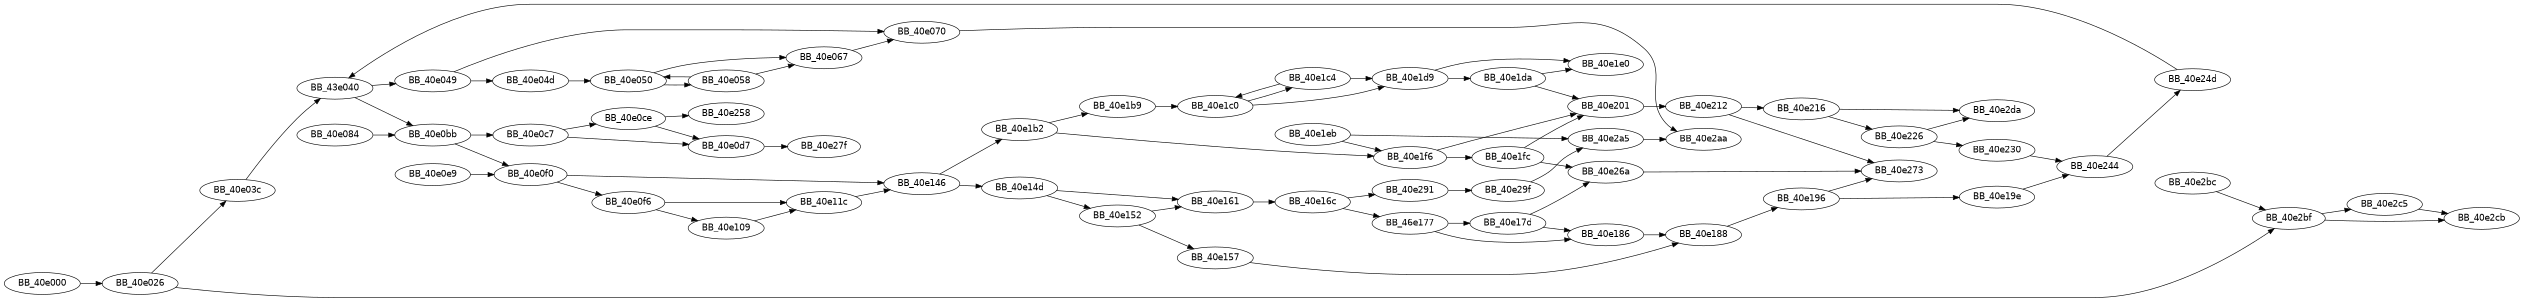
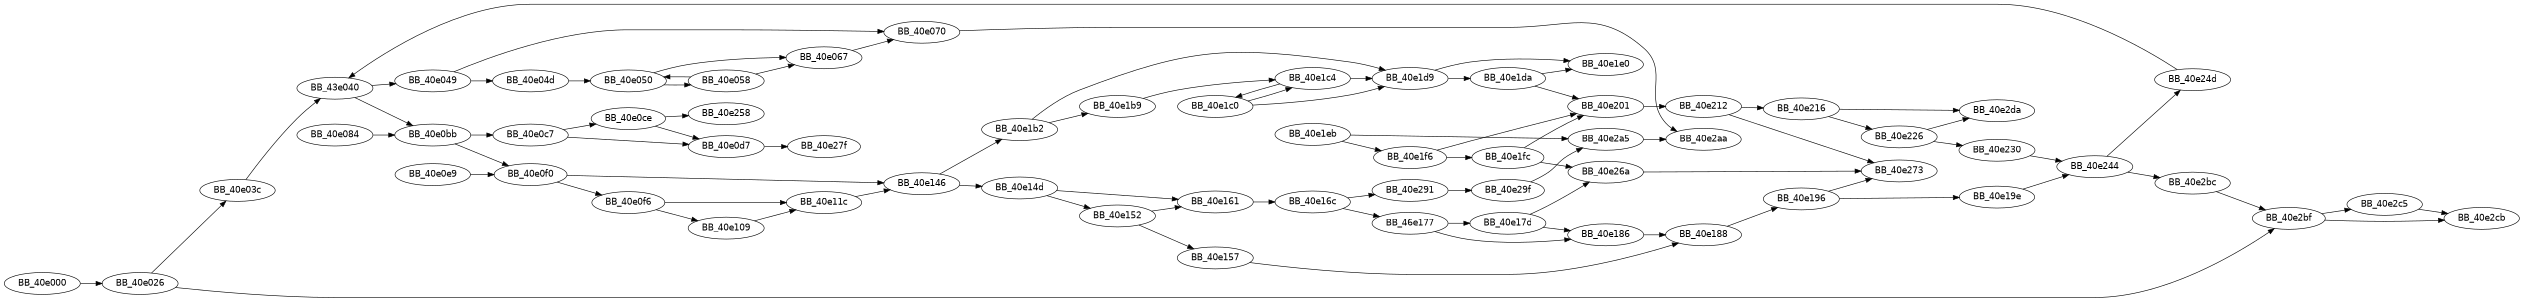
(1164, 106) -> (1206, 86)
(1212, 146) -> (1200, 56)
none -> (2141, 174)
